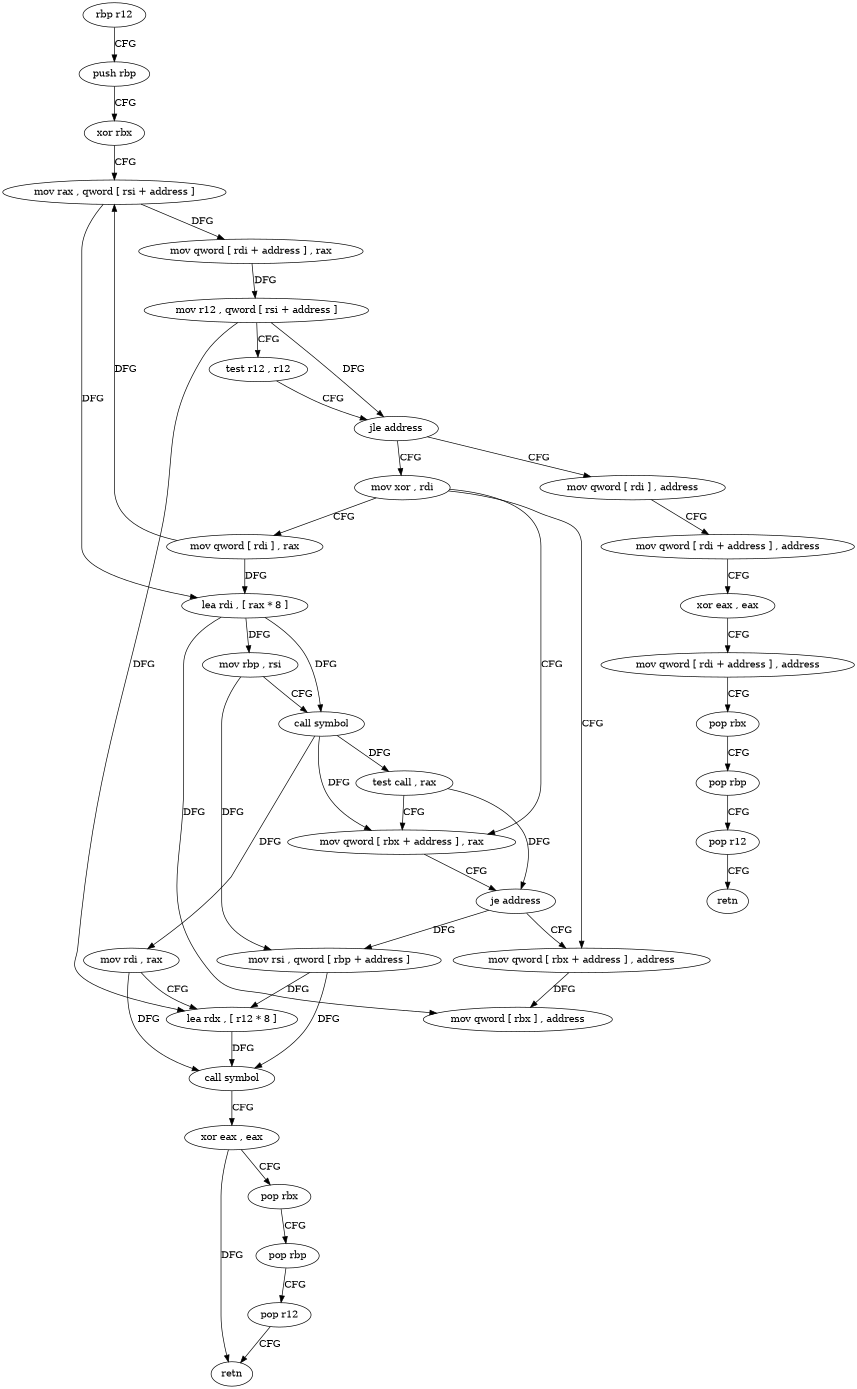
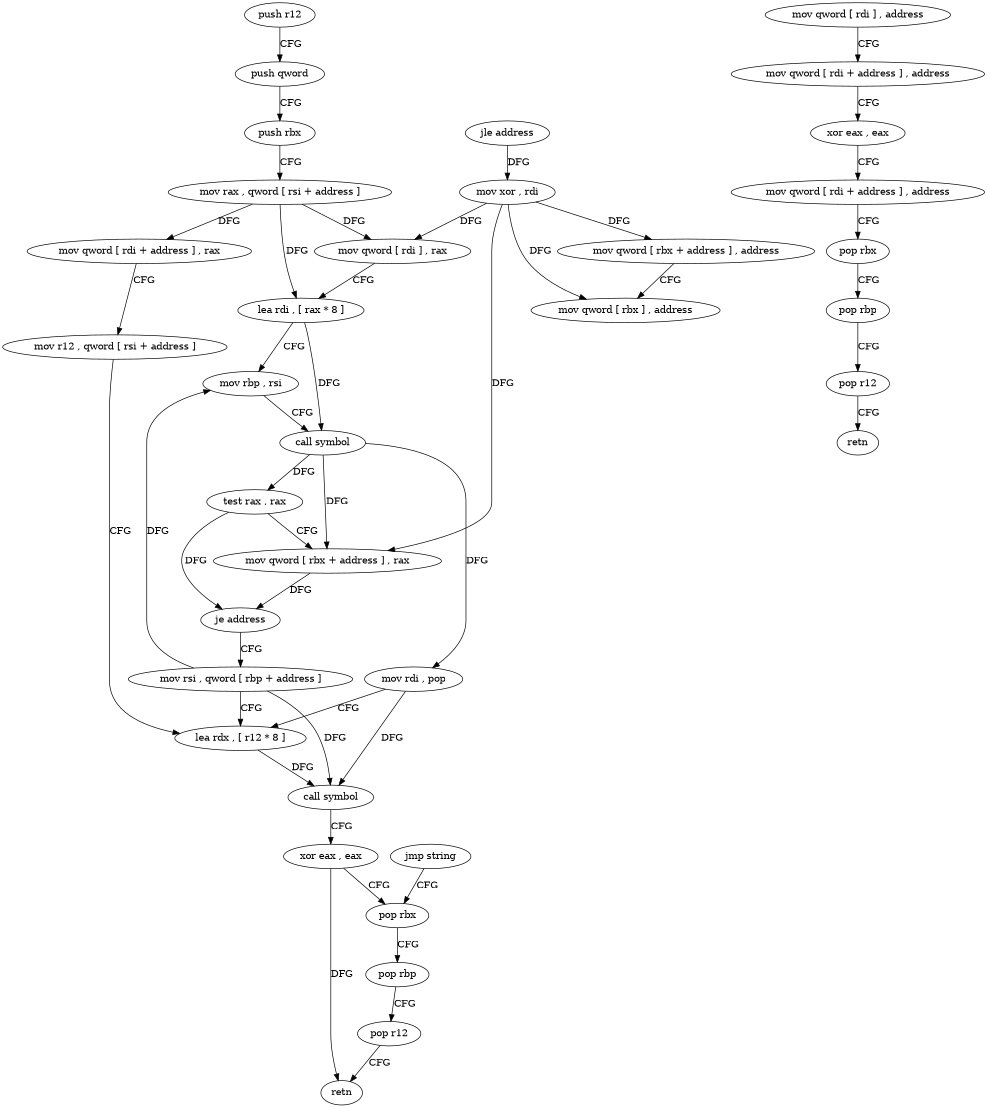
(114, 15) -> (280, 15)
(114, 74) -> (280, 74)
(114, 133) -> (280, 133)
(266, 281) -> (144, 281)
(325, 367) -> none
(258, 369) -> none
(114, 394) -> (333, 220)
(506, 456) -> none
(411, 458) -> (519, 163)
(344, 517) -> (471, 222)
(256, 576) -> (363, 281)
(259, 635) -> (294, 347)
(144, 665) -> (120, 531)
(552, 665) -> (503, 384)
(593, 724) -> (619, 222)
(404, 783) -> (255, 502)
(222, 821) -> (147, 526)
none -> (431, 856)
(476, 872) -> (301, 591)
(178, 904) -> (528, 263)
(543, 929) -> none
(444, 931) -> (251, 650)
(131, 960) -> (414, 679)
(298, 990) -> (251, 709)
(564, 990) -> (670, 281)
